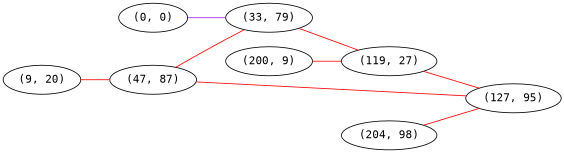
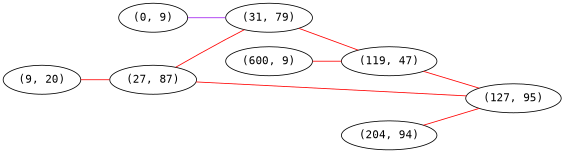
(153, 18) -> (153, 18)
(269, 18) -> (269, 18)
(269, 61) -> (269, 61)
(389, 61) -> (389, 61)
(153, 80) -> (153, 80)
(389, 135) -> (389, 135)
